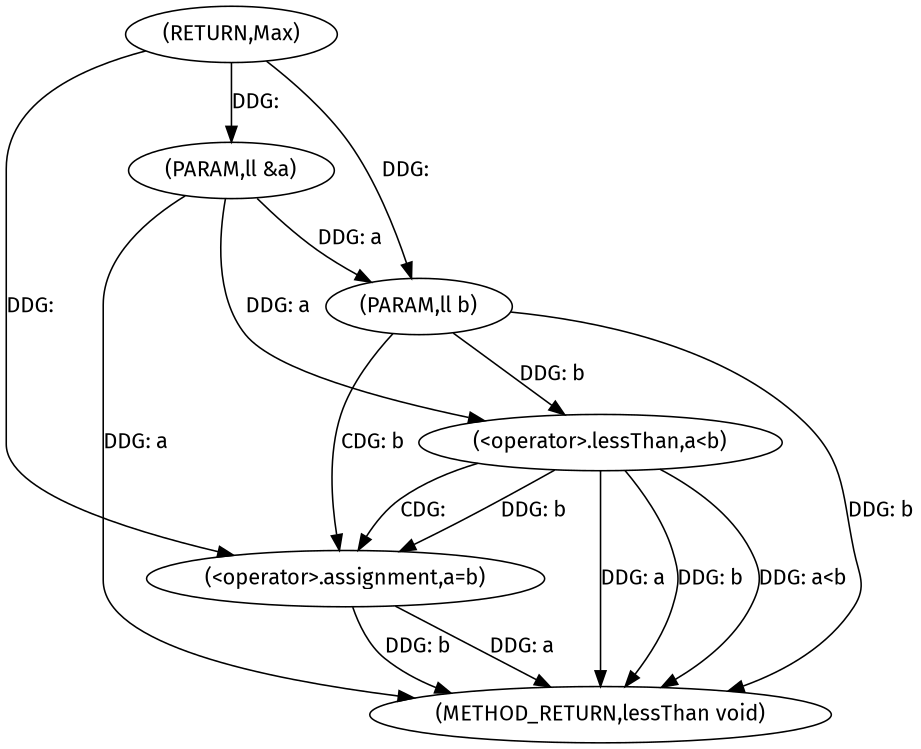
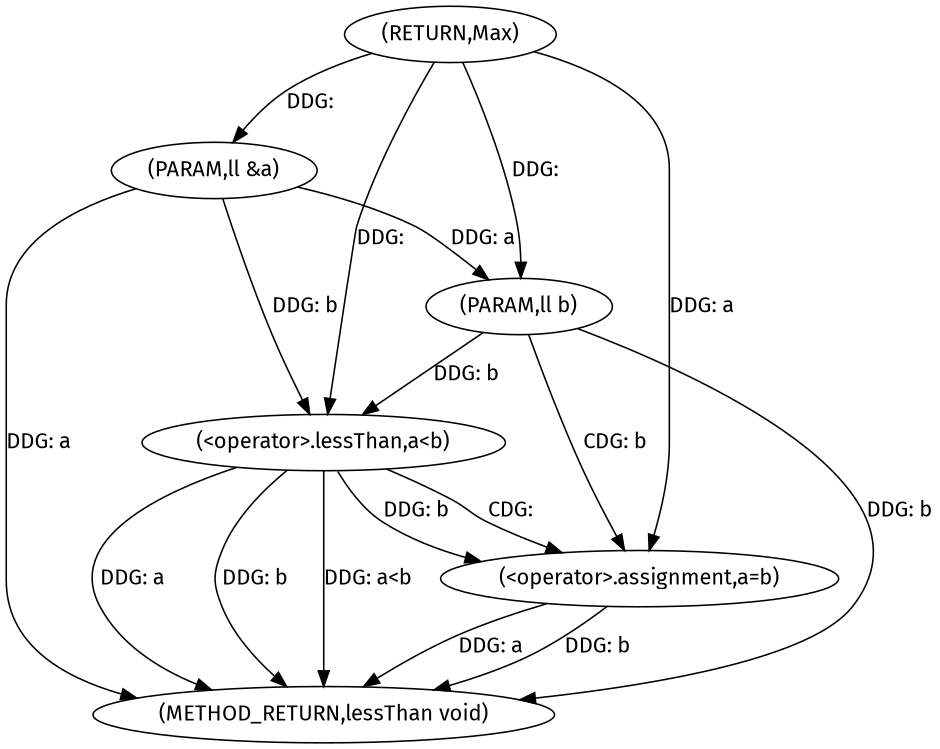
none -> (358, 223)
(33, 307) -> (702, 307)
(278, 307) -> (306, 307)
